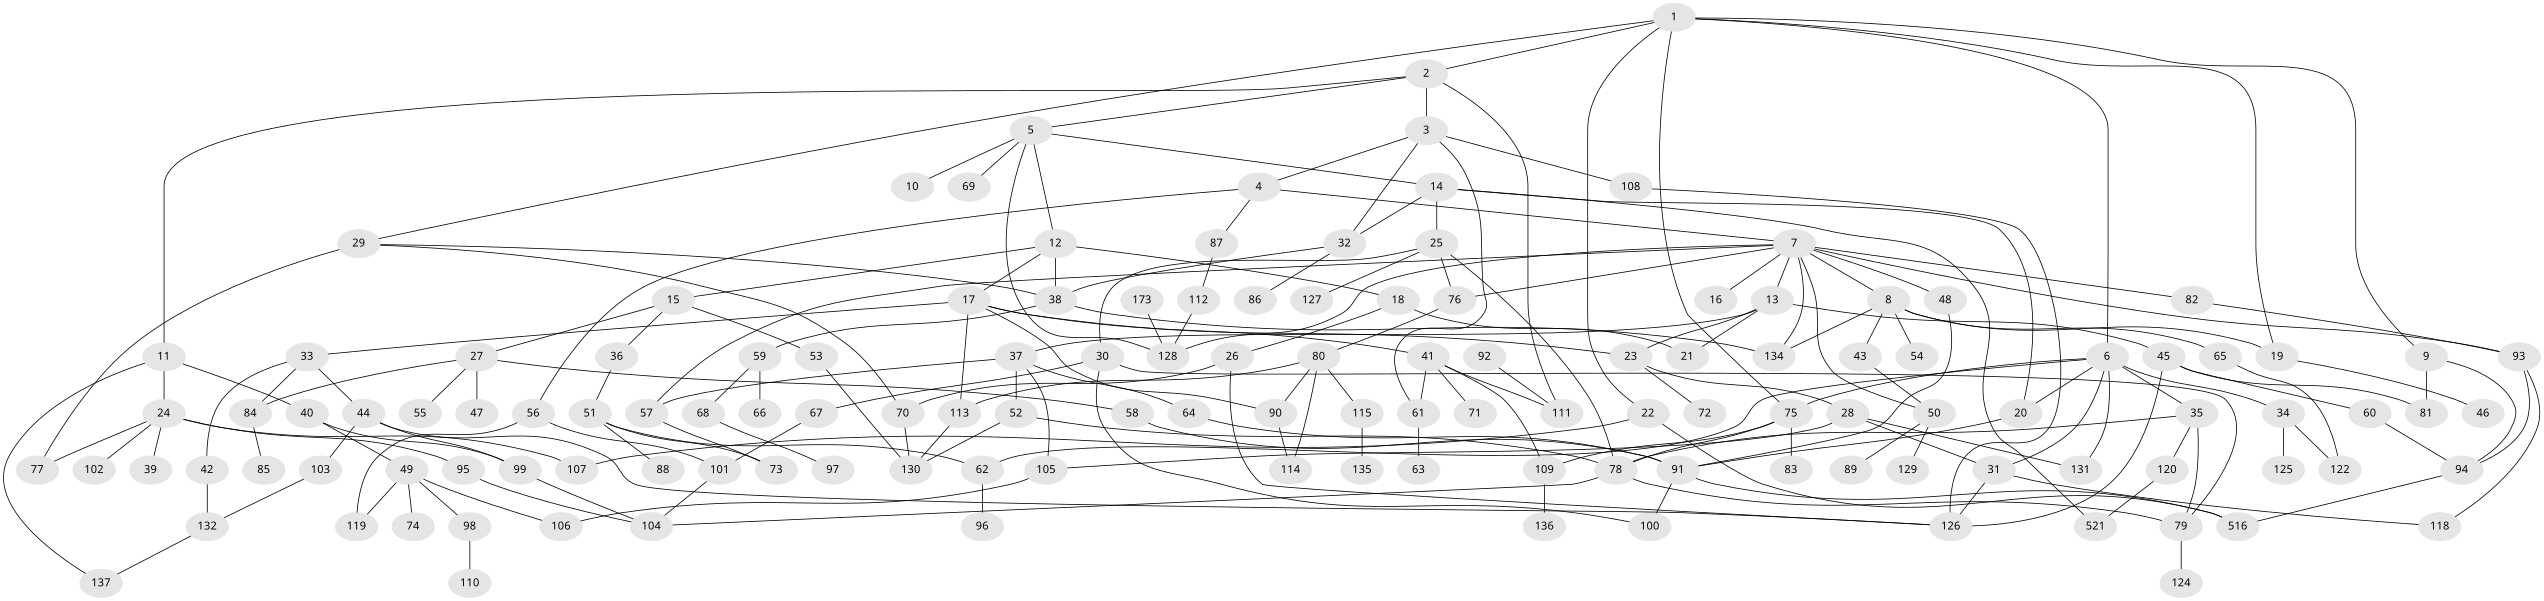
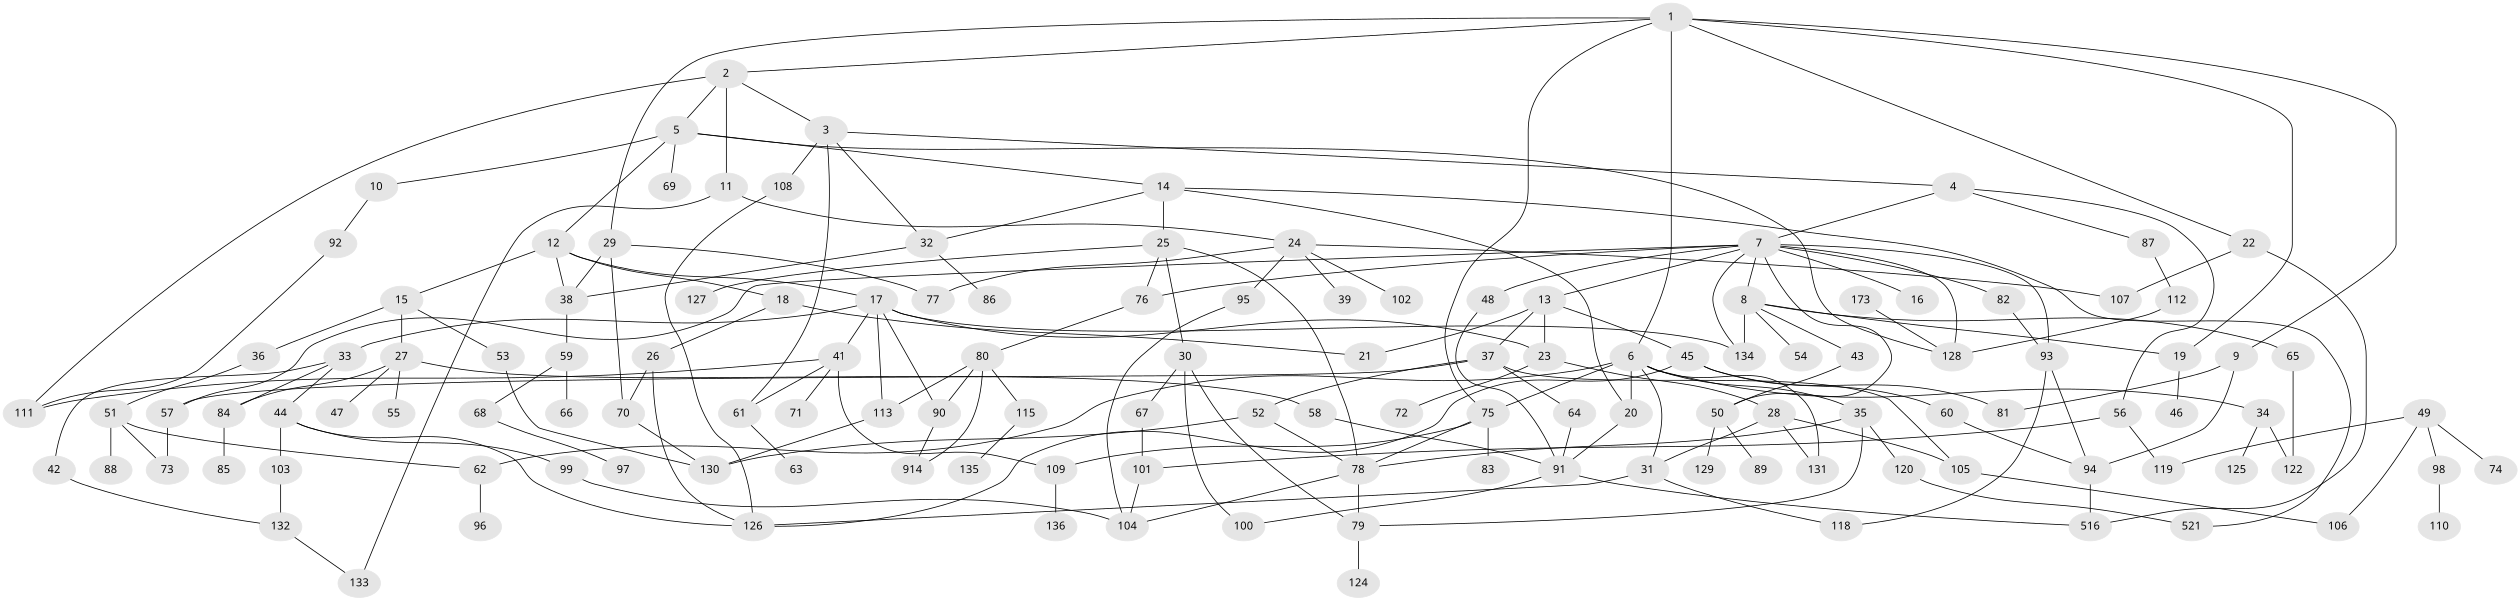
none -> (356, 215)
(1363, 330) -> (1289, 329)
(307, 413) -> none
(1291, 470) -> (913, 470)
(101, 583) -> (359, 583)
